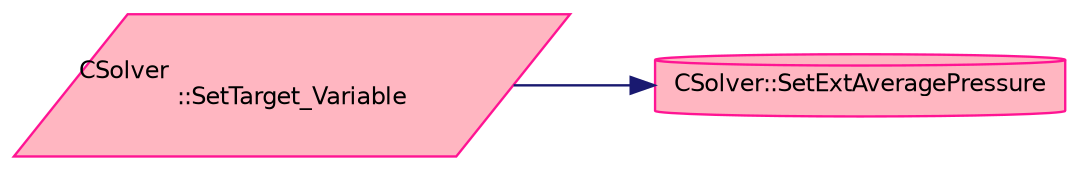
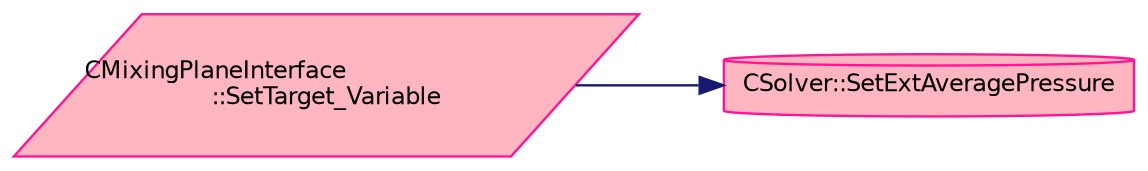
(292, 85) -> (326, 85)
